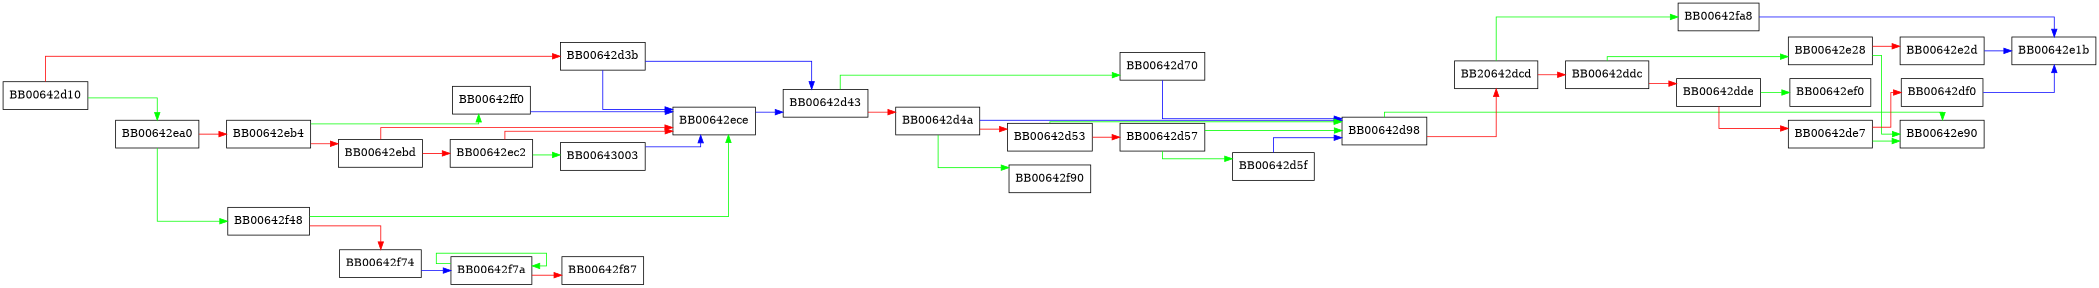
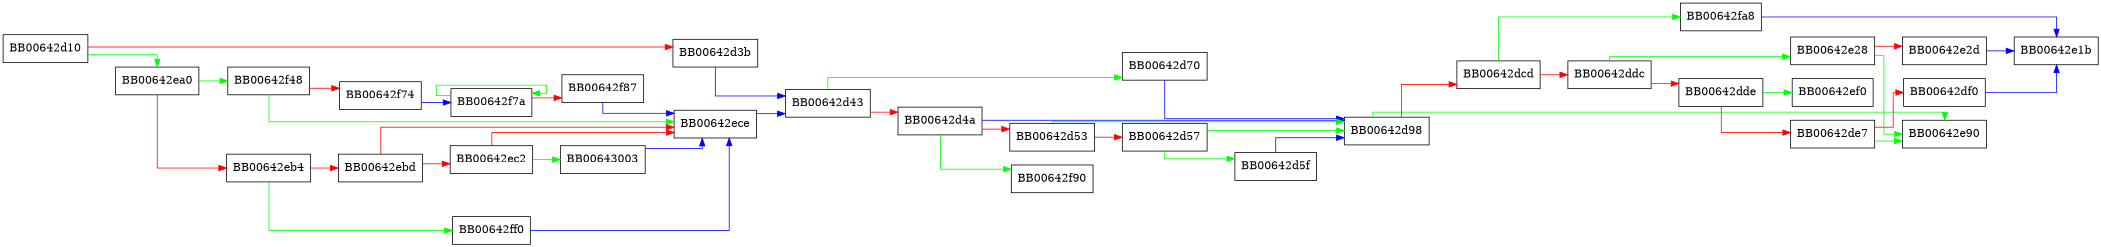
(1496, 75) -> (1498, 75)
(603, 106) -> (629, 113)
